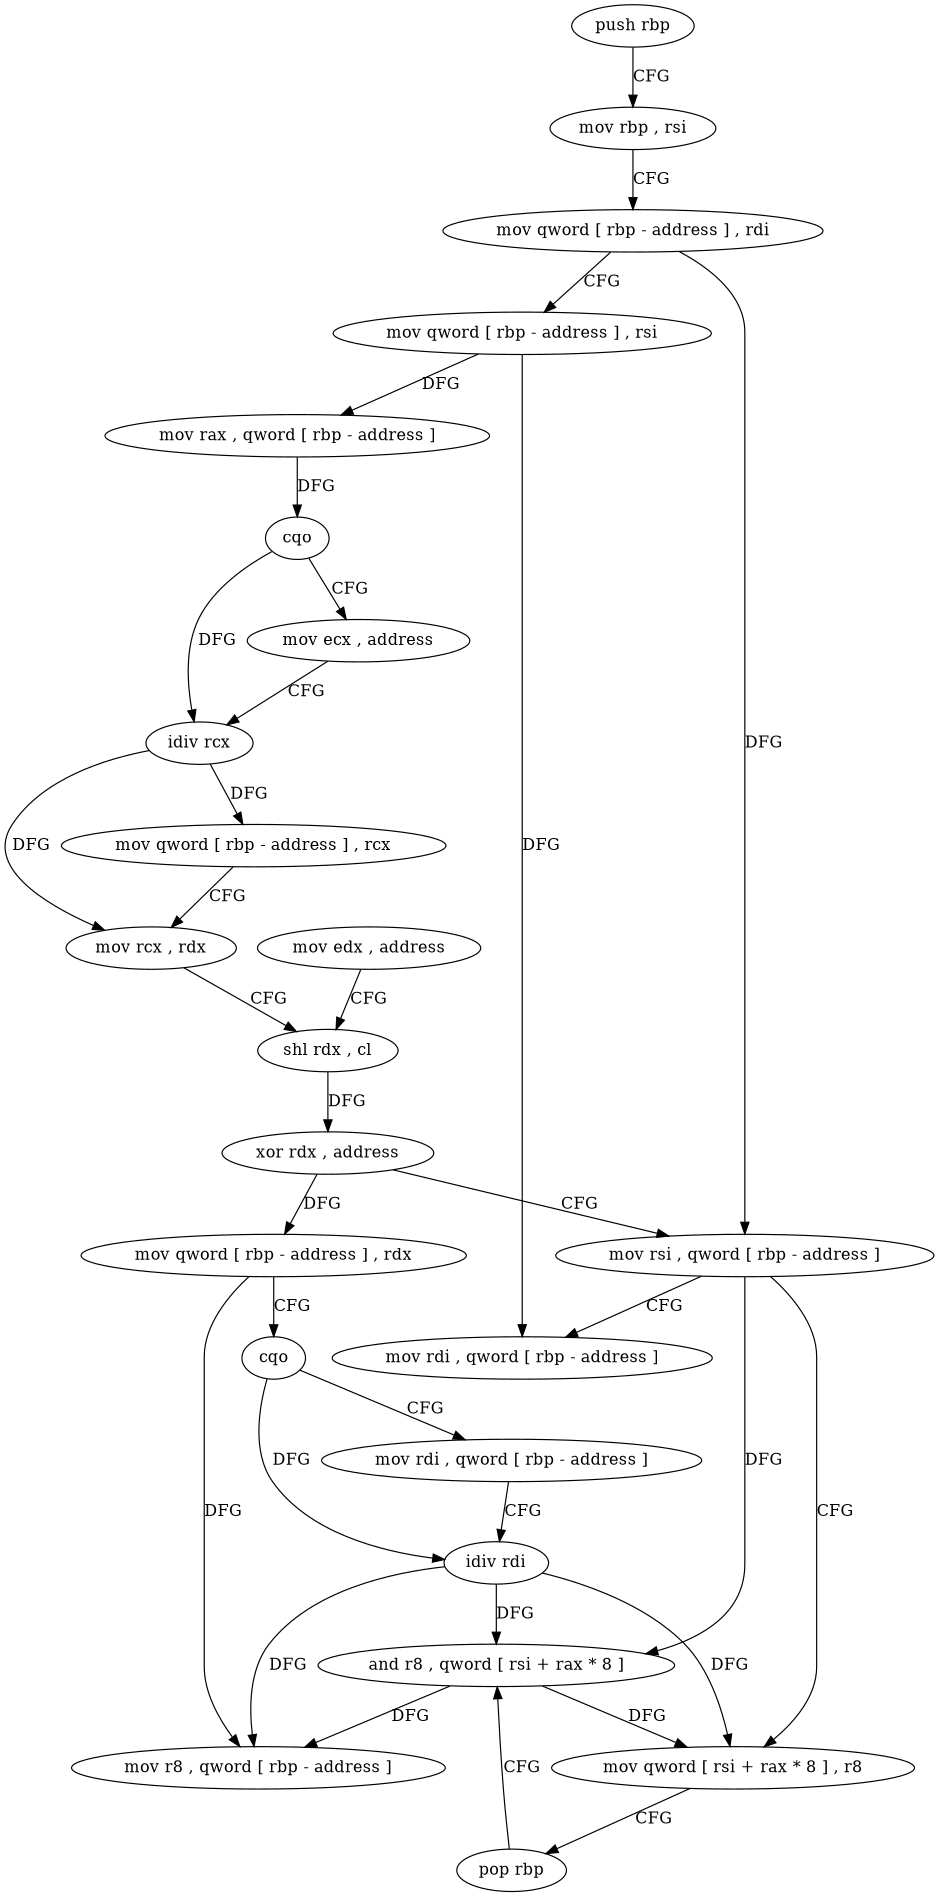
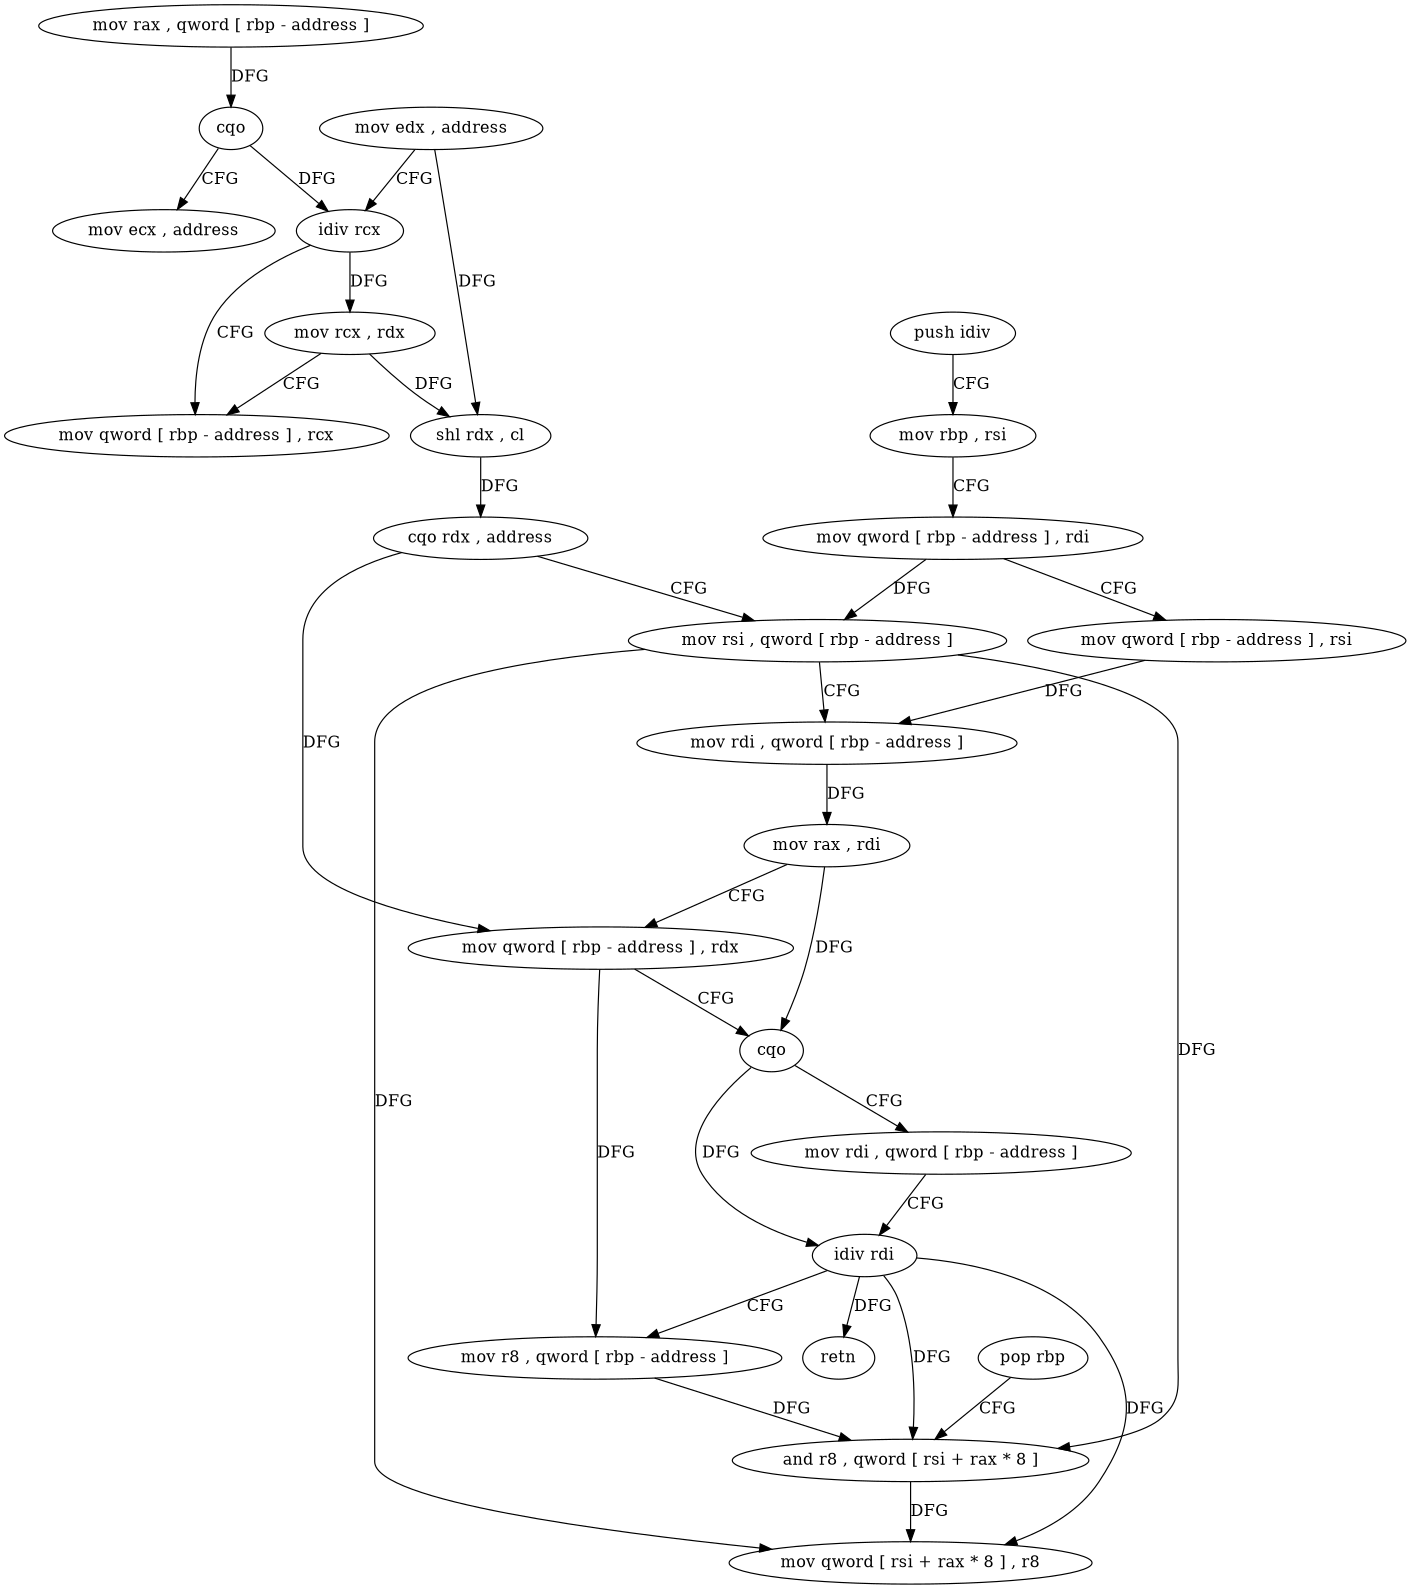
(633, 26) -> (953, 333)
(415, 382) -> none
(282, 690) -> (394, 176)
(250, 794) -> (236, 333)
none -> (827, 846)
(207, 893) -> (279, 381)
(269, 999) -> (434, 385)
(369, 999) -> (478, 282)
(328, 1153) -> (481, 538)
none -> (839, 1358)
(836, 1512) -> (394, 1102)
(288, 1665) -> (766, 1307)
(383, 1714) -> (747, 1407)
(623, 1819) -> none
